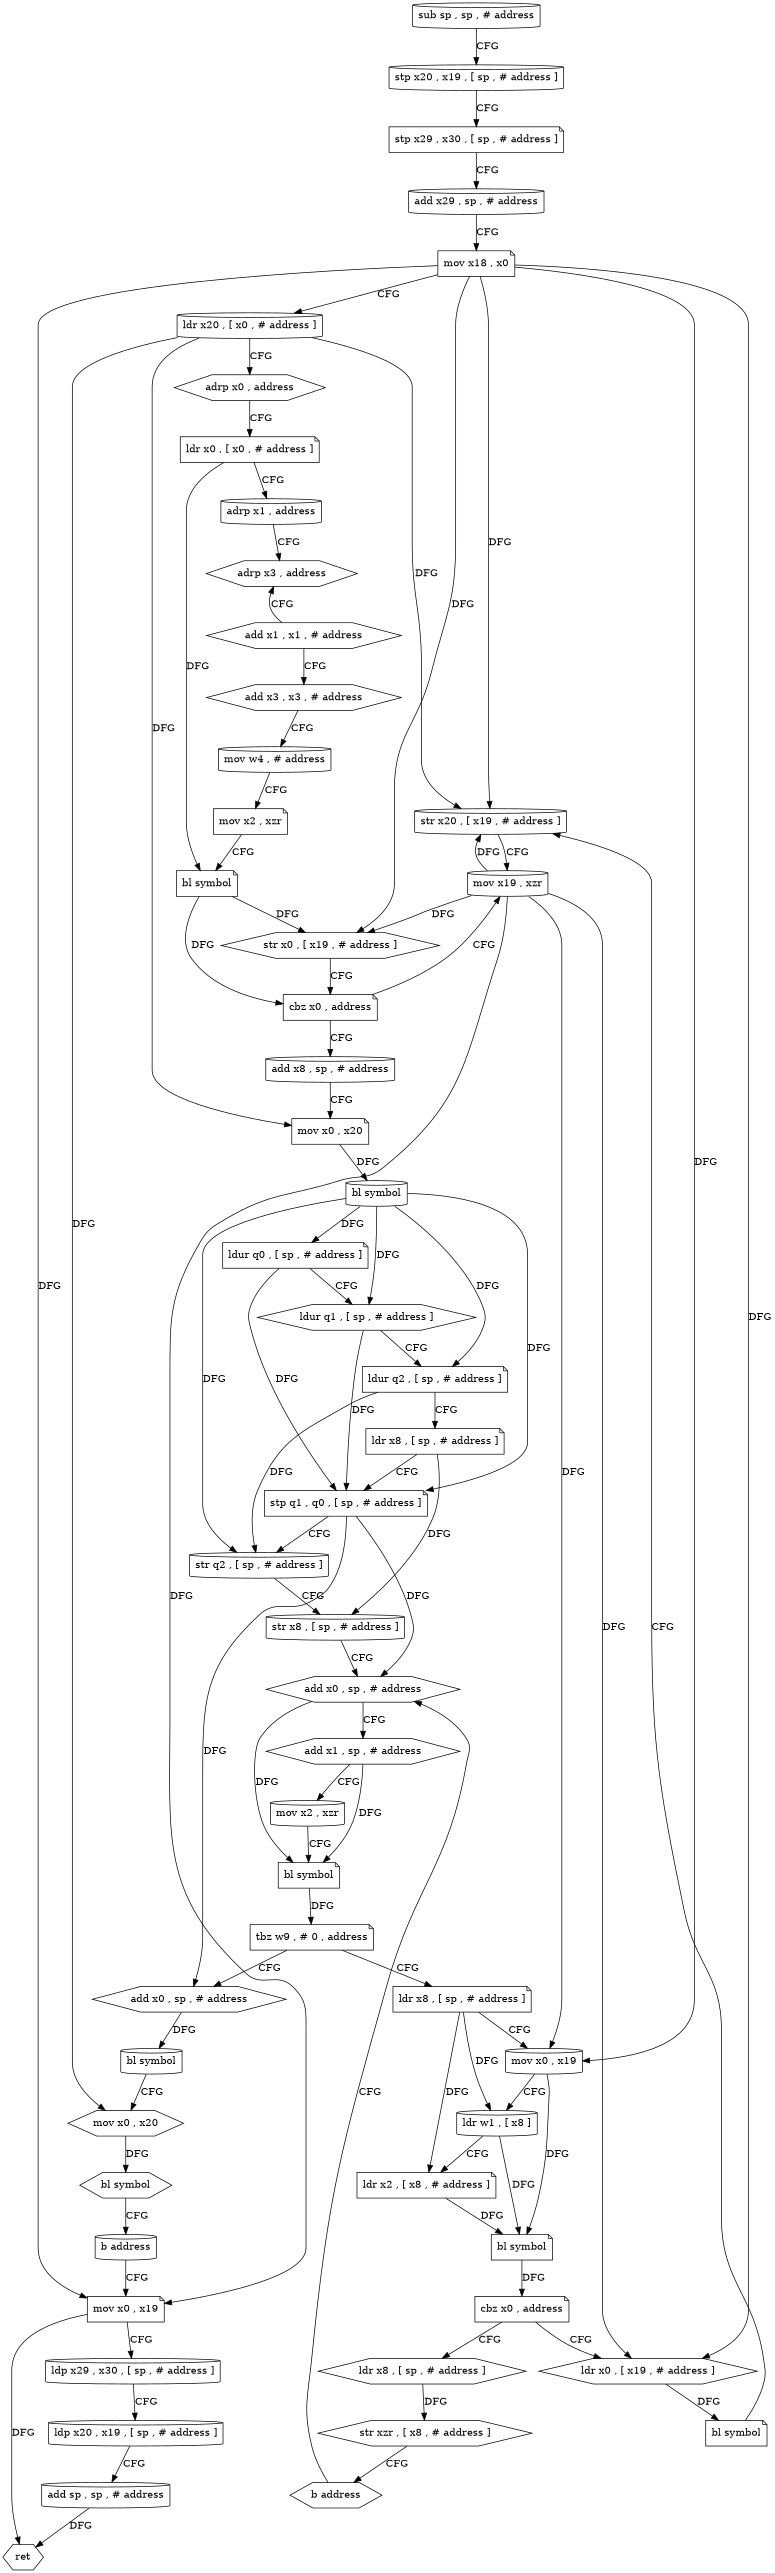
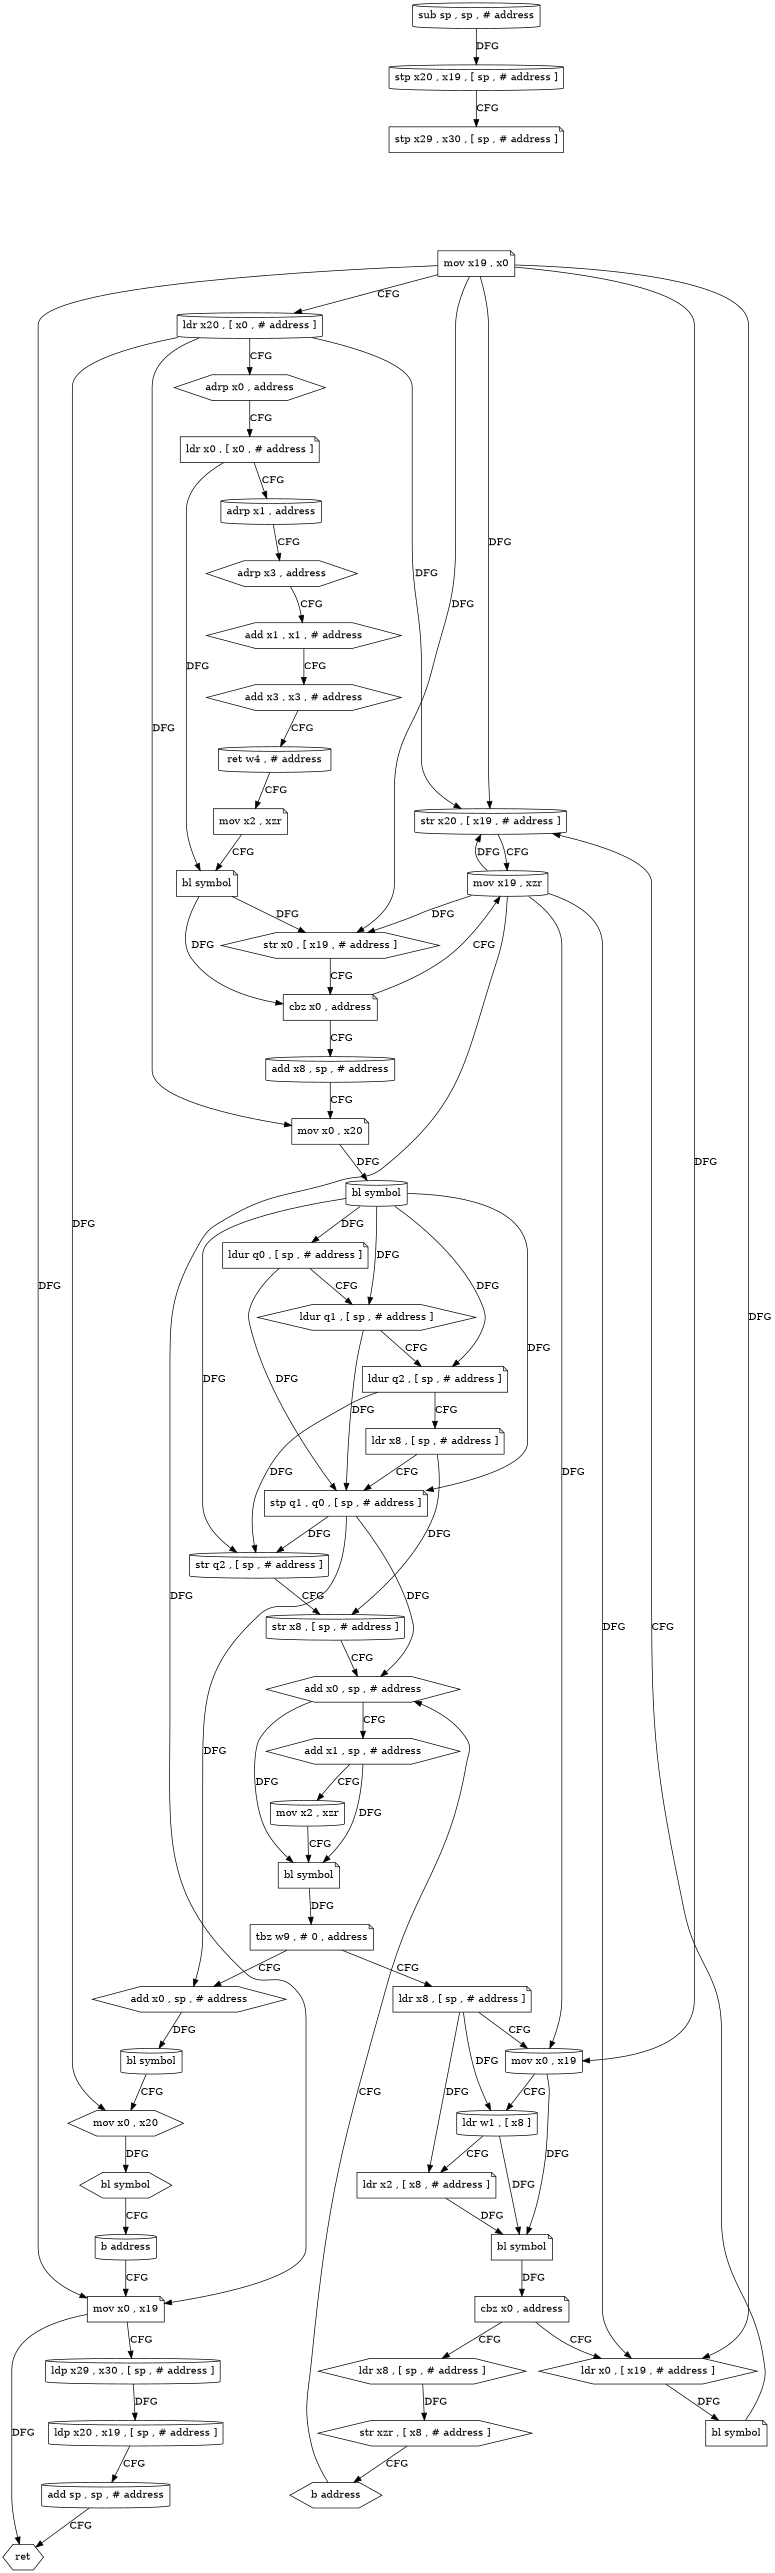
(488, 47) -> (488, 47)
(476, 202) -> none
(476, 264) -> (476, 264)
(271, 610) -> (297, 601)
(275, 760) -> (275, 760)
(320, 1534) -> (320, 1534)
(146, 2402) -> (146, 2402)
(81, 2526) -> (81, 2526)
